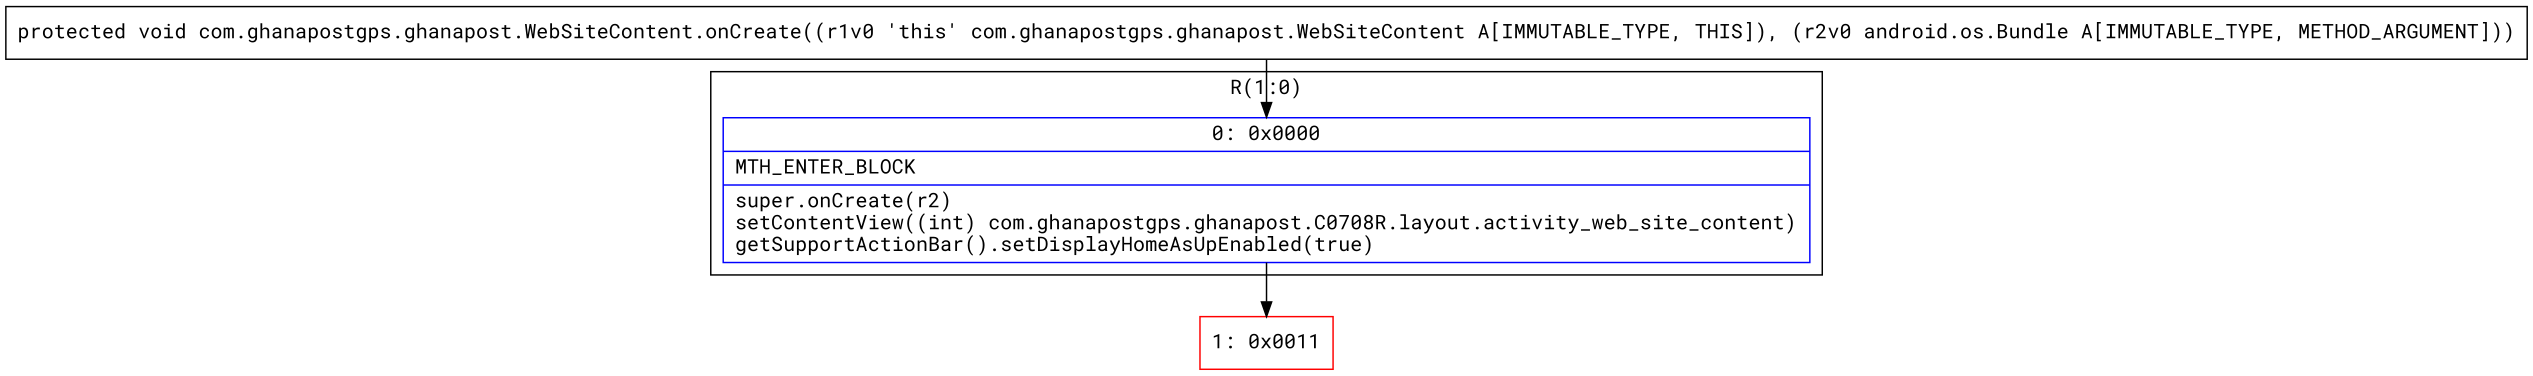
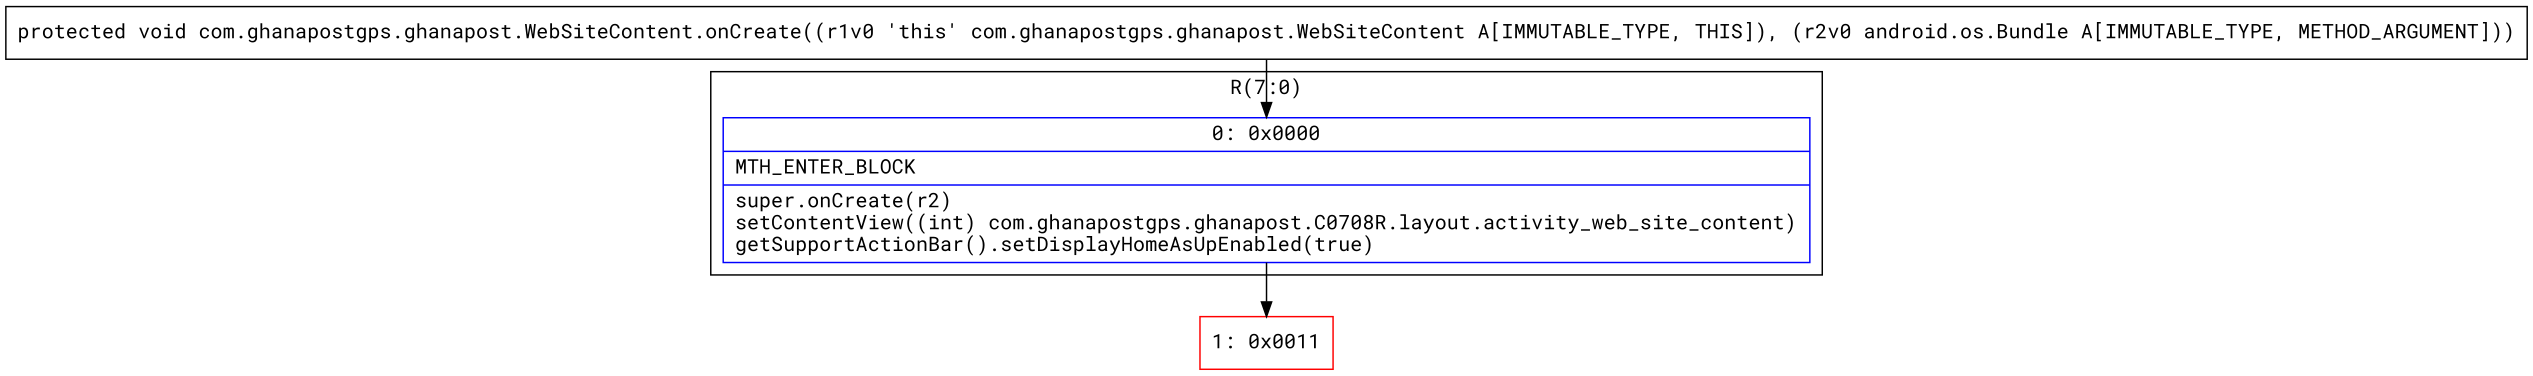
(1267, 88) -> (1267, 88)
